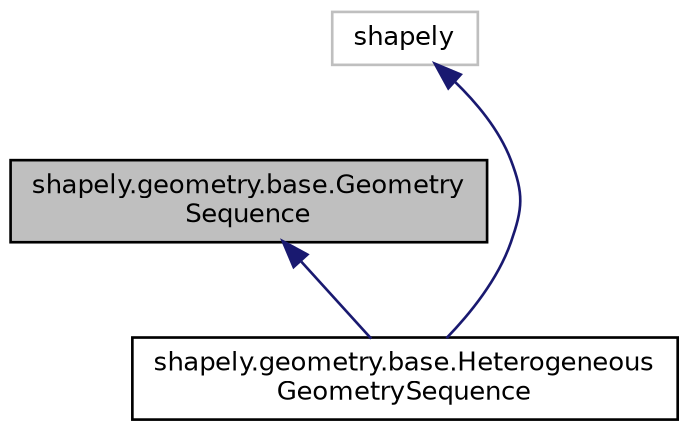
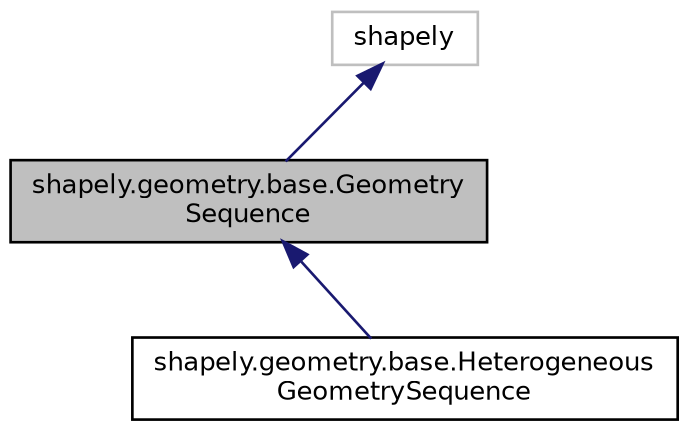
(519, 211) -> (325, 122)
